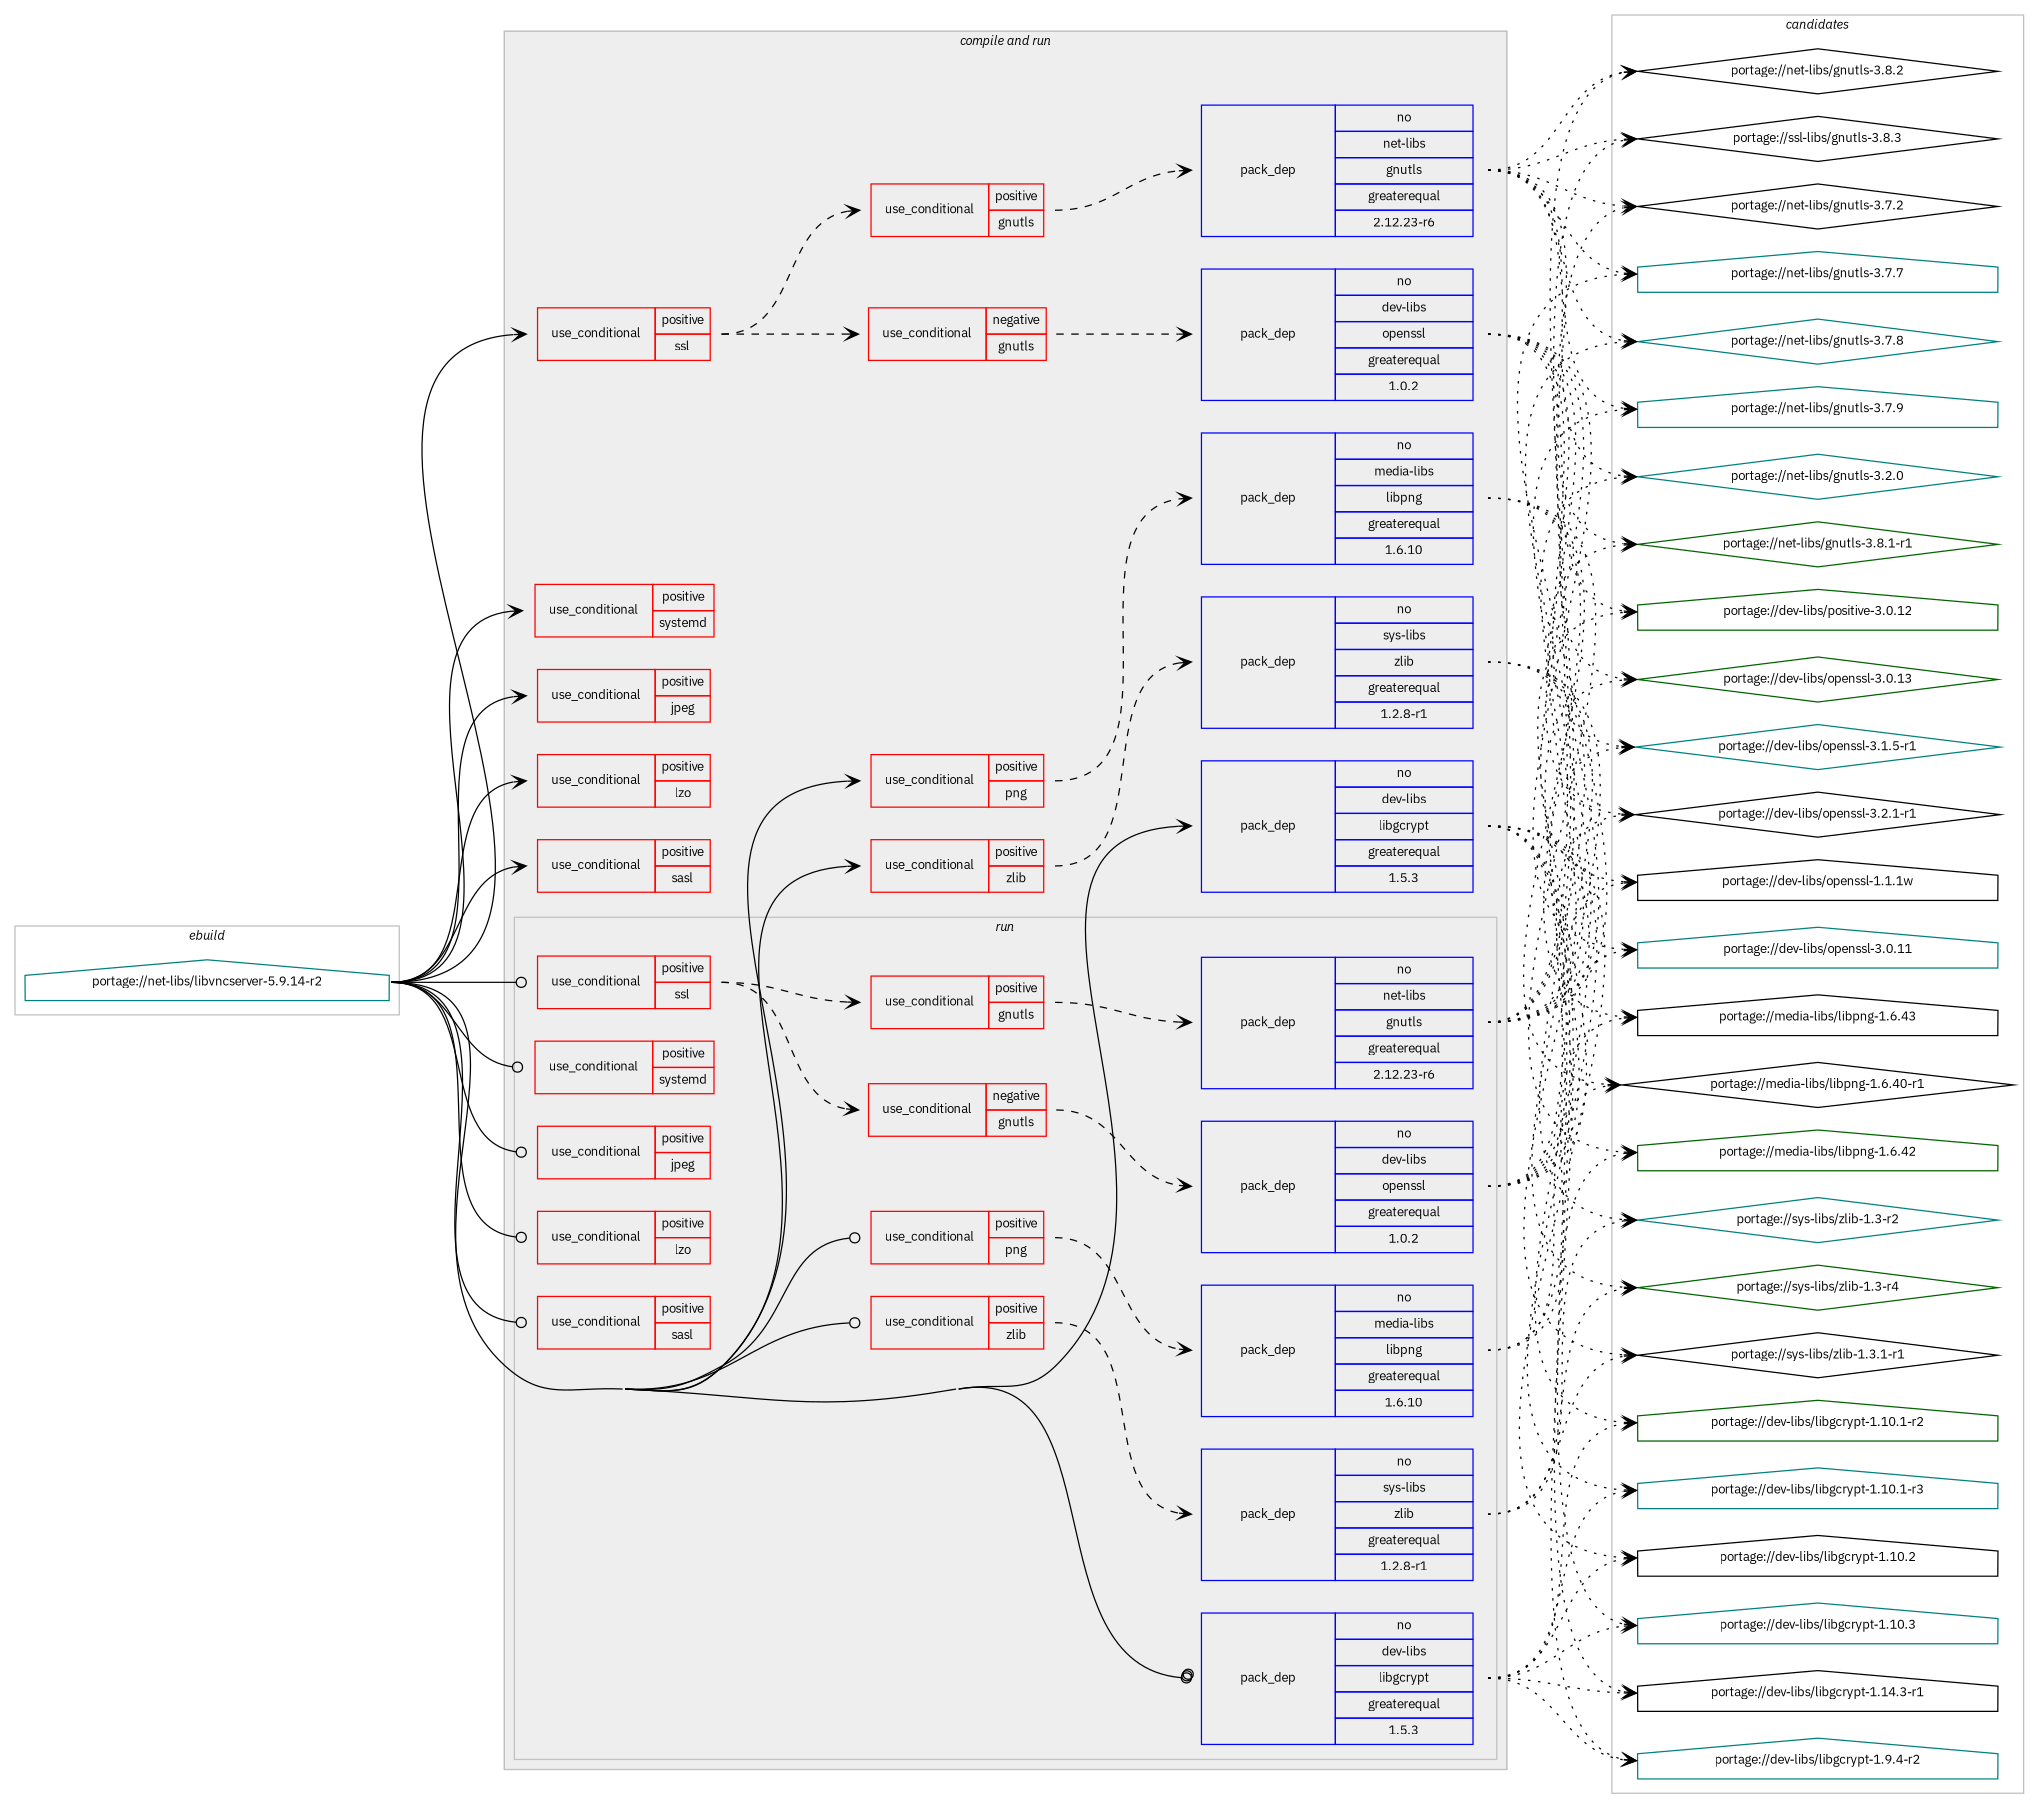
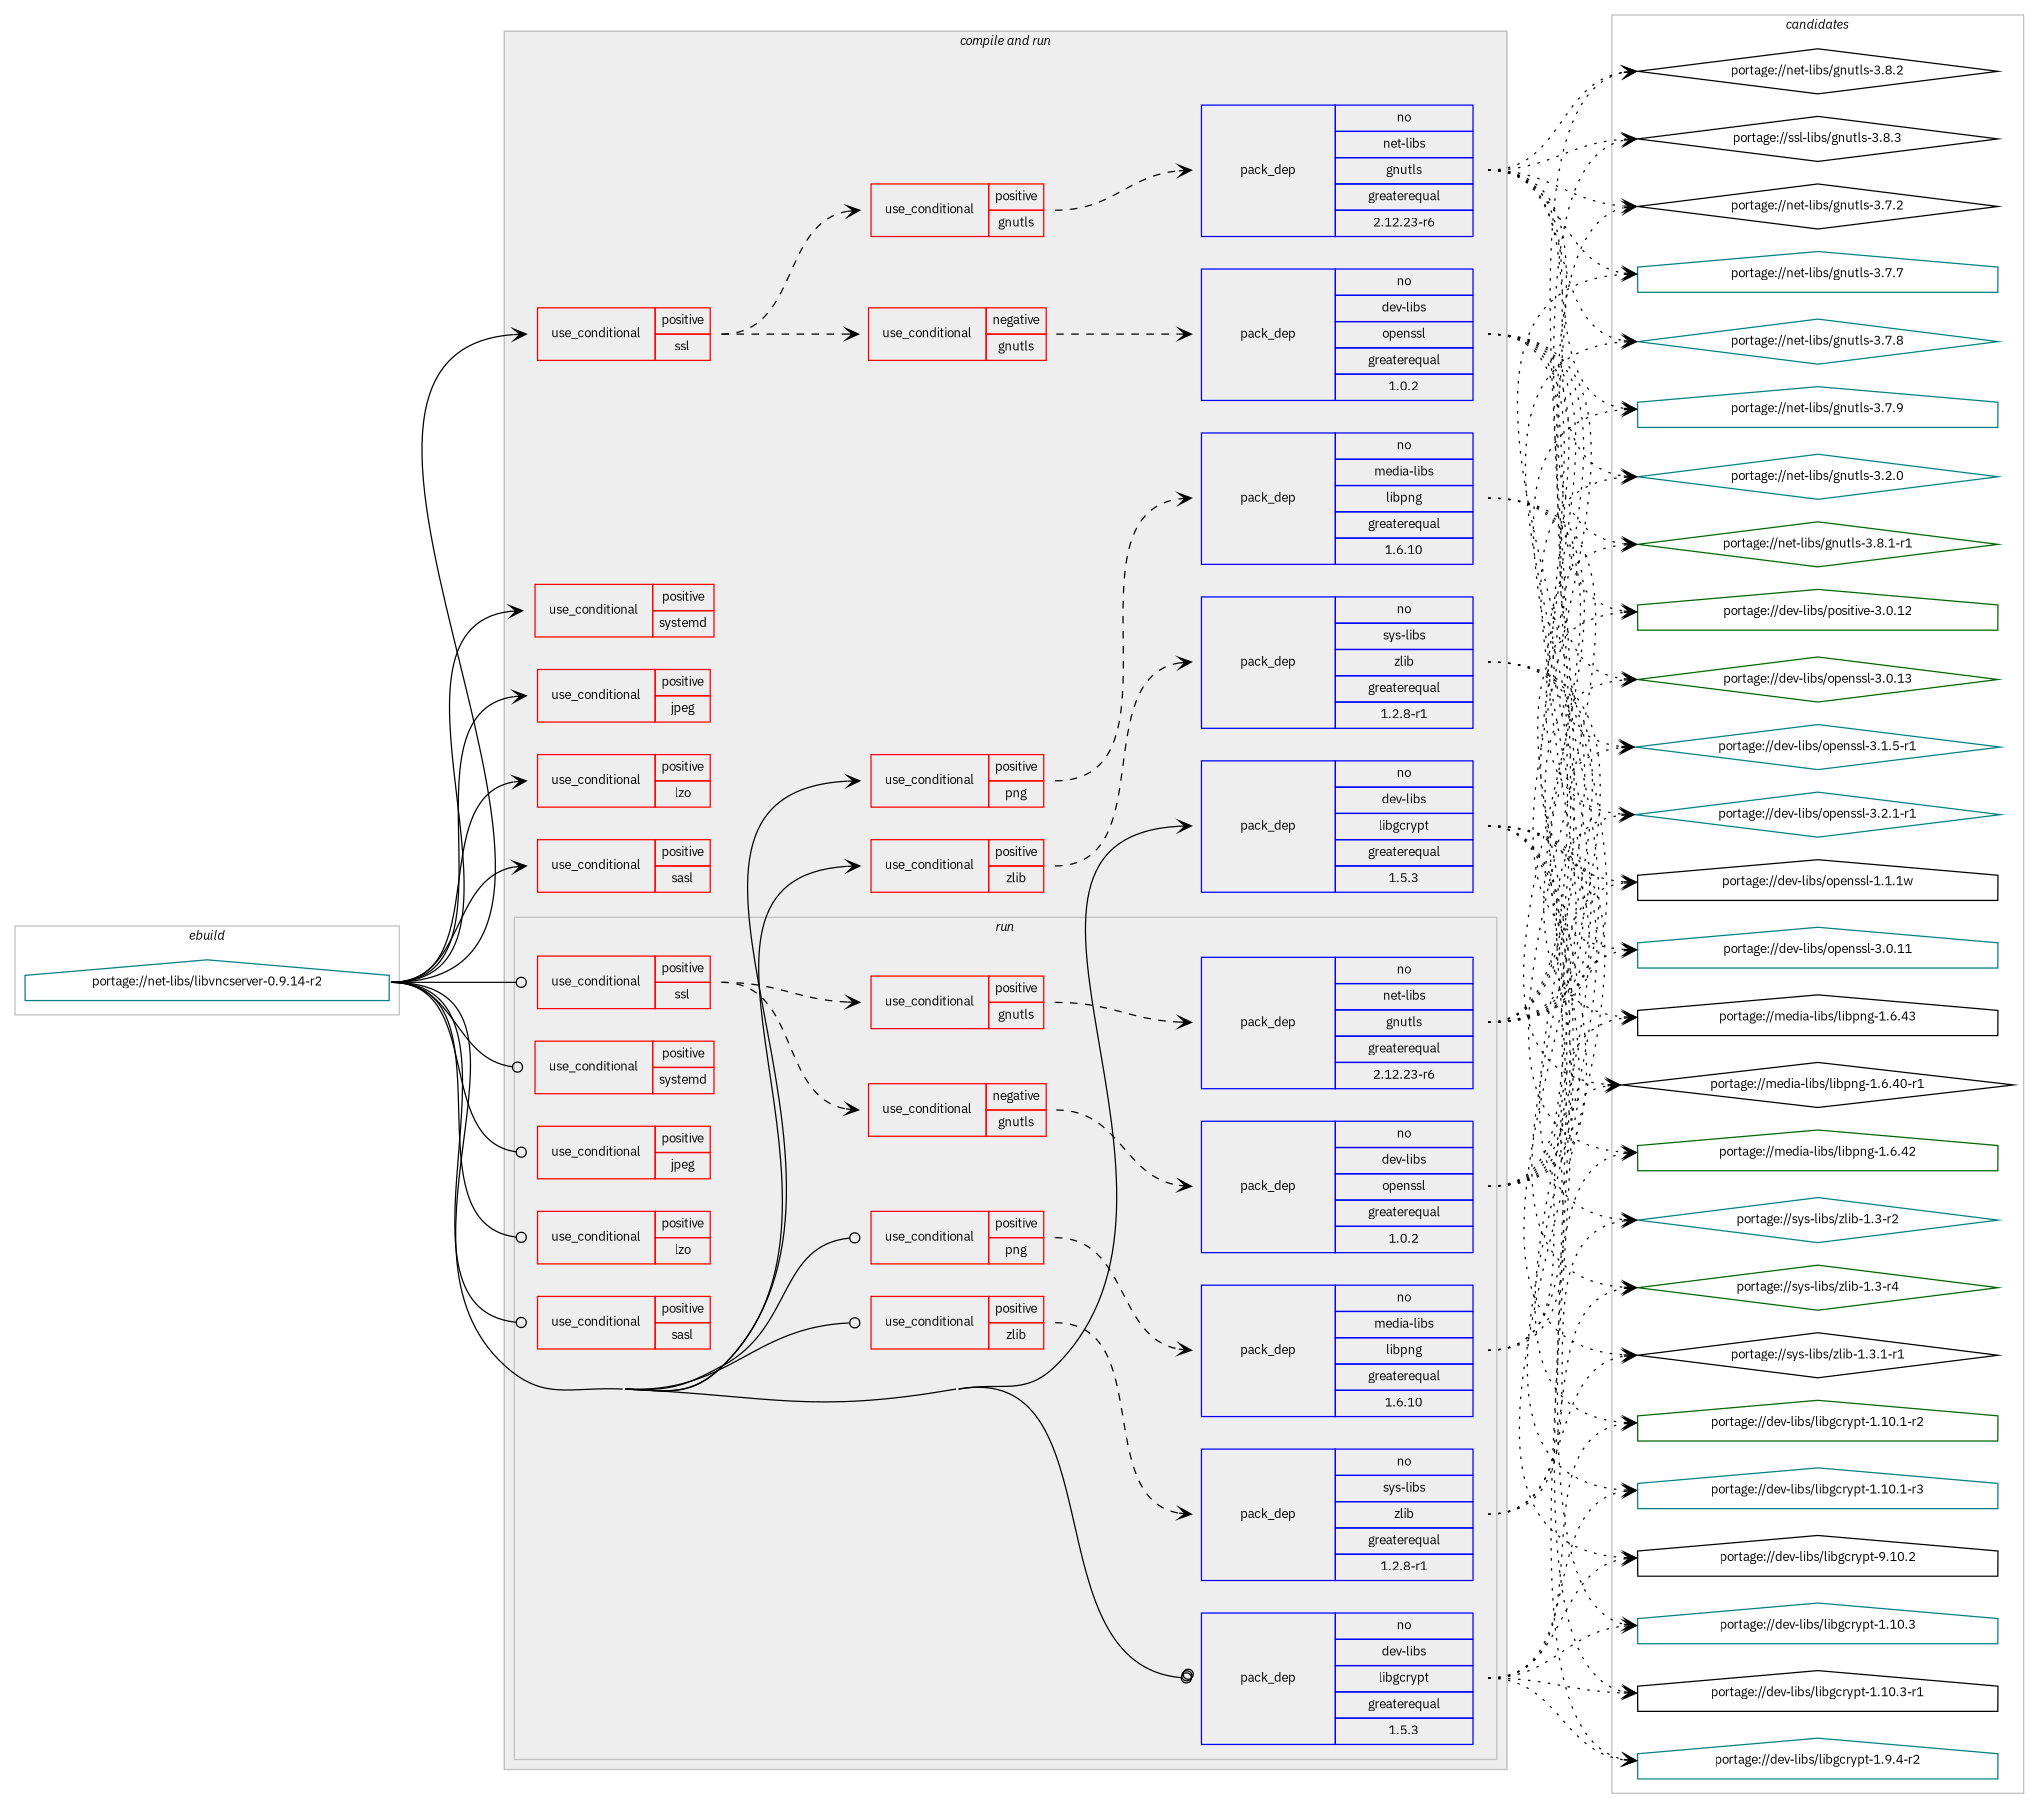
(1818, 815) -> (1818, 815)
(207, 982) -> (207, 982)
(1818, 1558) -> (1818, 1558)
(1818, 1693) -> (1818, 1693)
